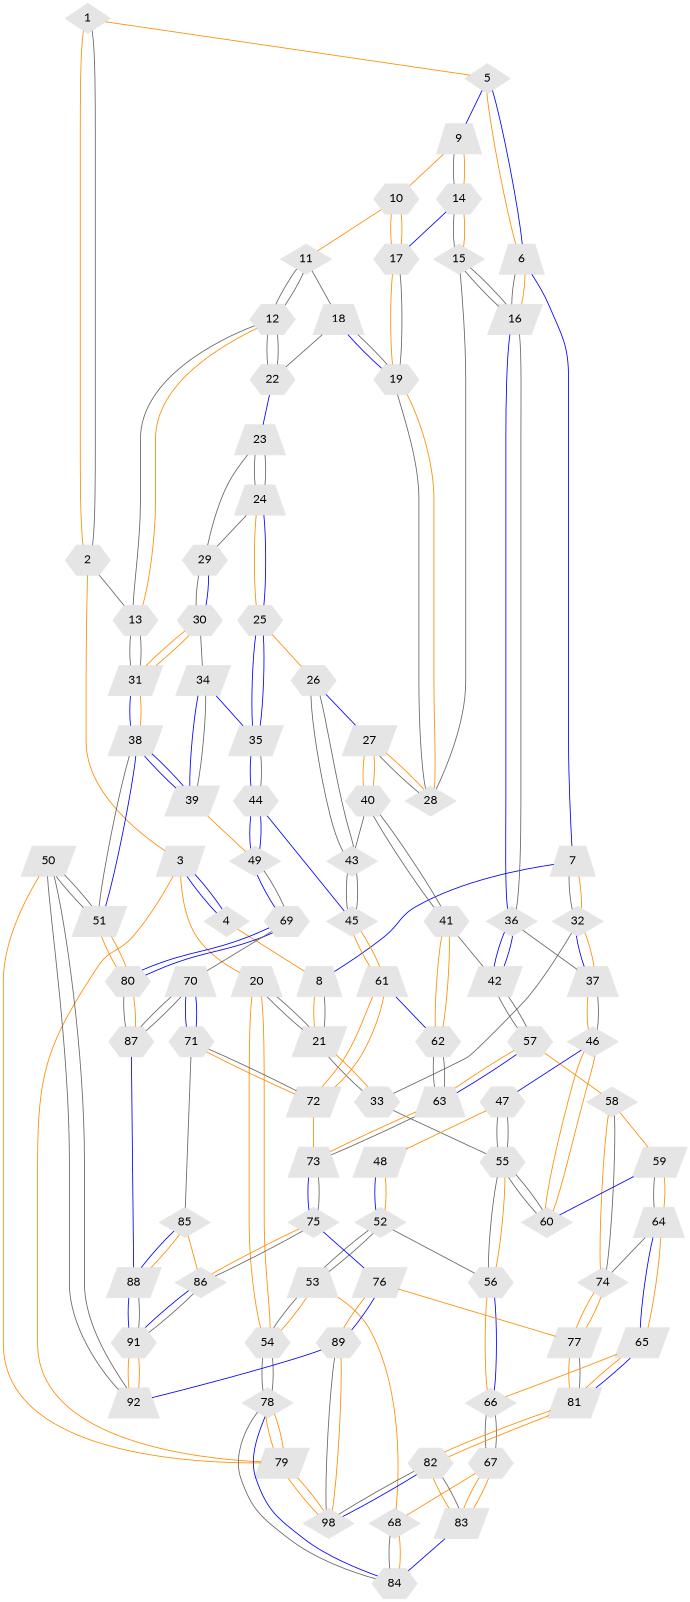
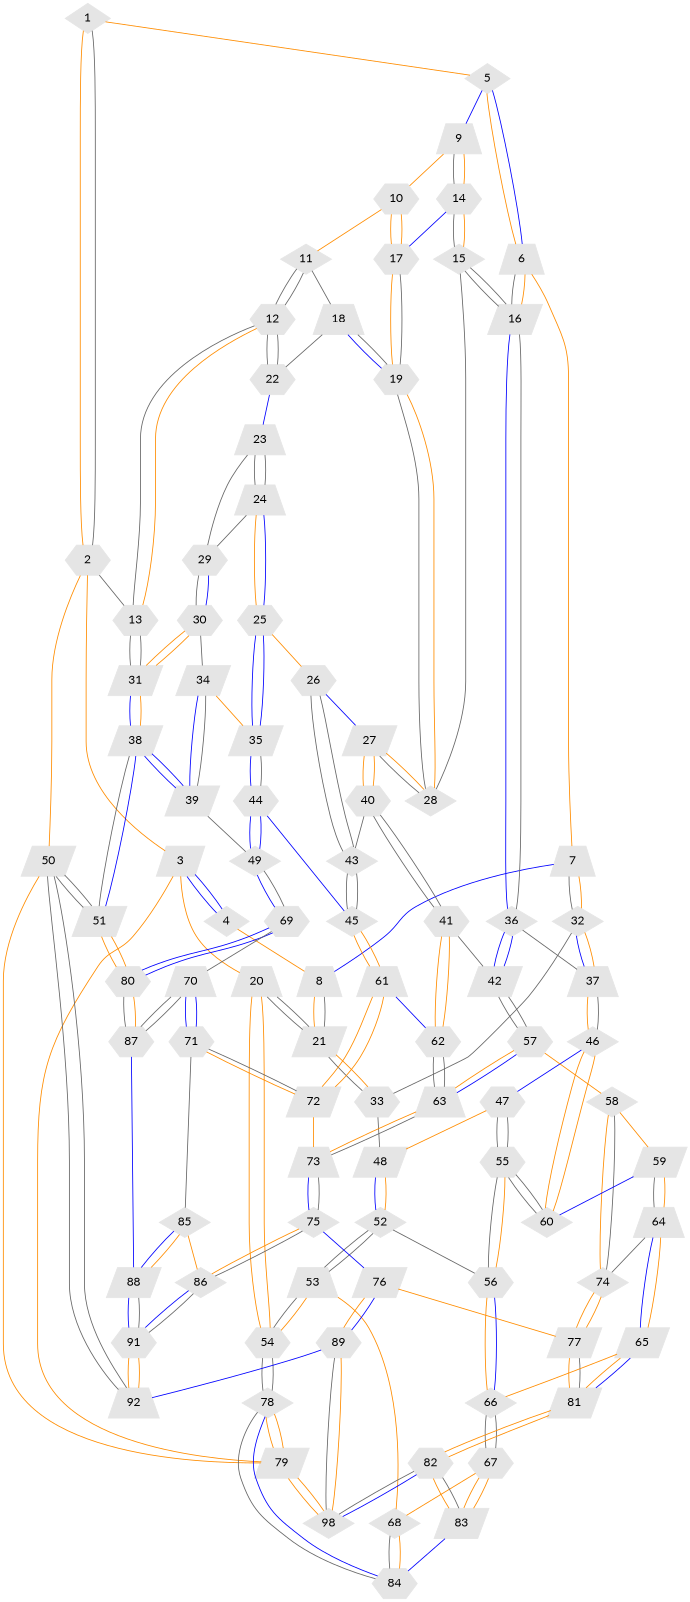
(569, 556) -> (569, 556)
none -> (52, 709)
(230, 711) -> (230, 711)
(227, 834) -> (227, 834)
(433, 1129) -> (379, 1140)
